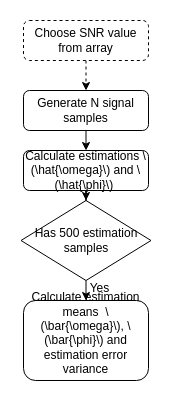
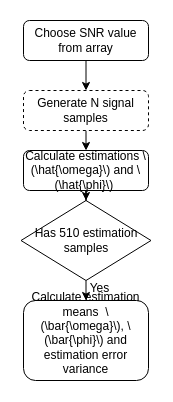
(86, 41) -> (86, 41)
(86, 72) -> (86, 72)
(86, 111) -> (86, 111)
(87, 241) -> (87, 241)
